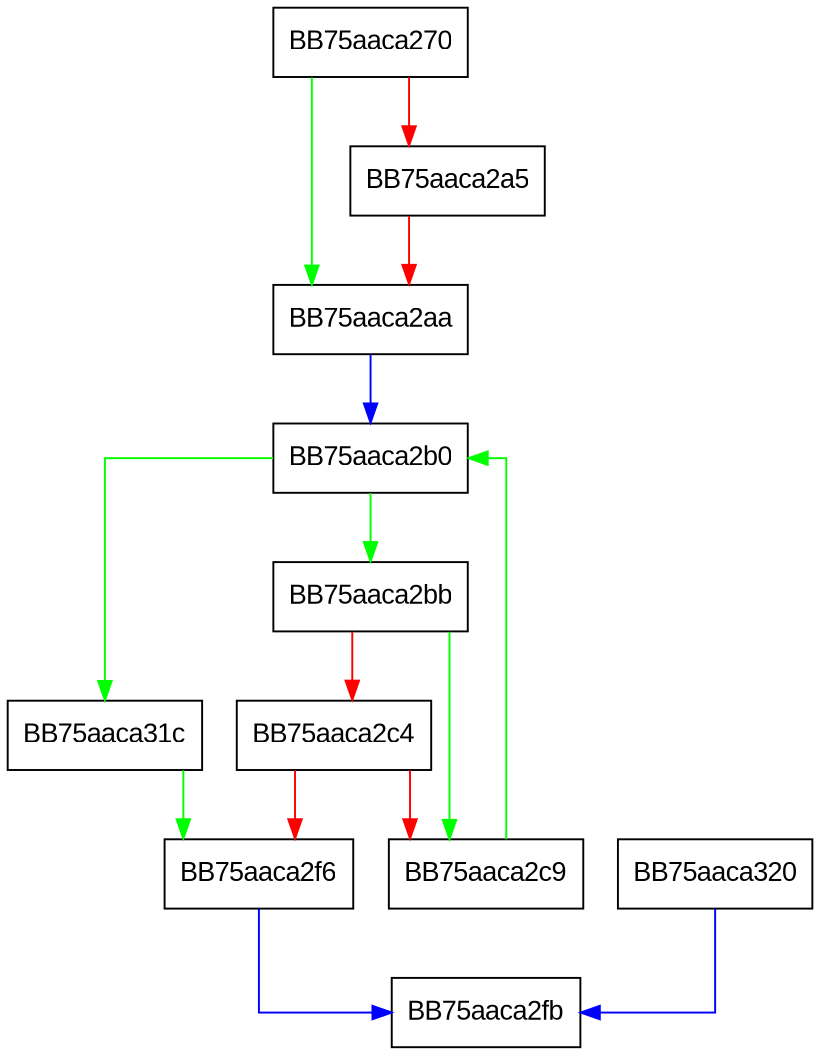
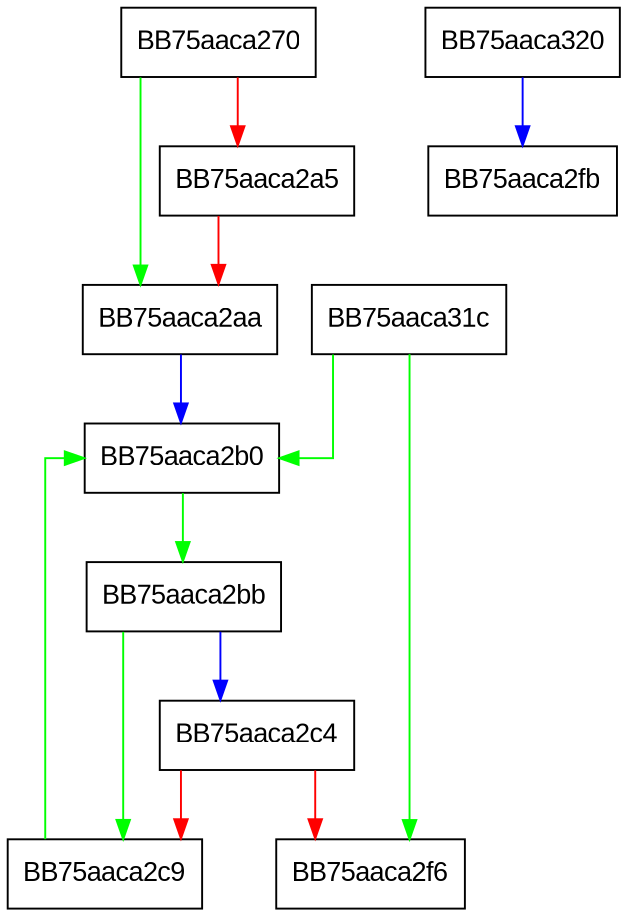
(105, 485) -> (333, 424)
(352, 656) -> (220, 656)
(264, 1013) -> none
